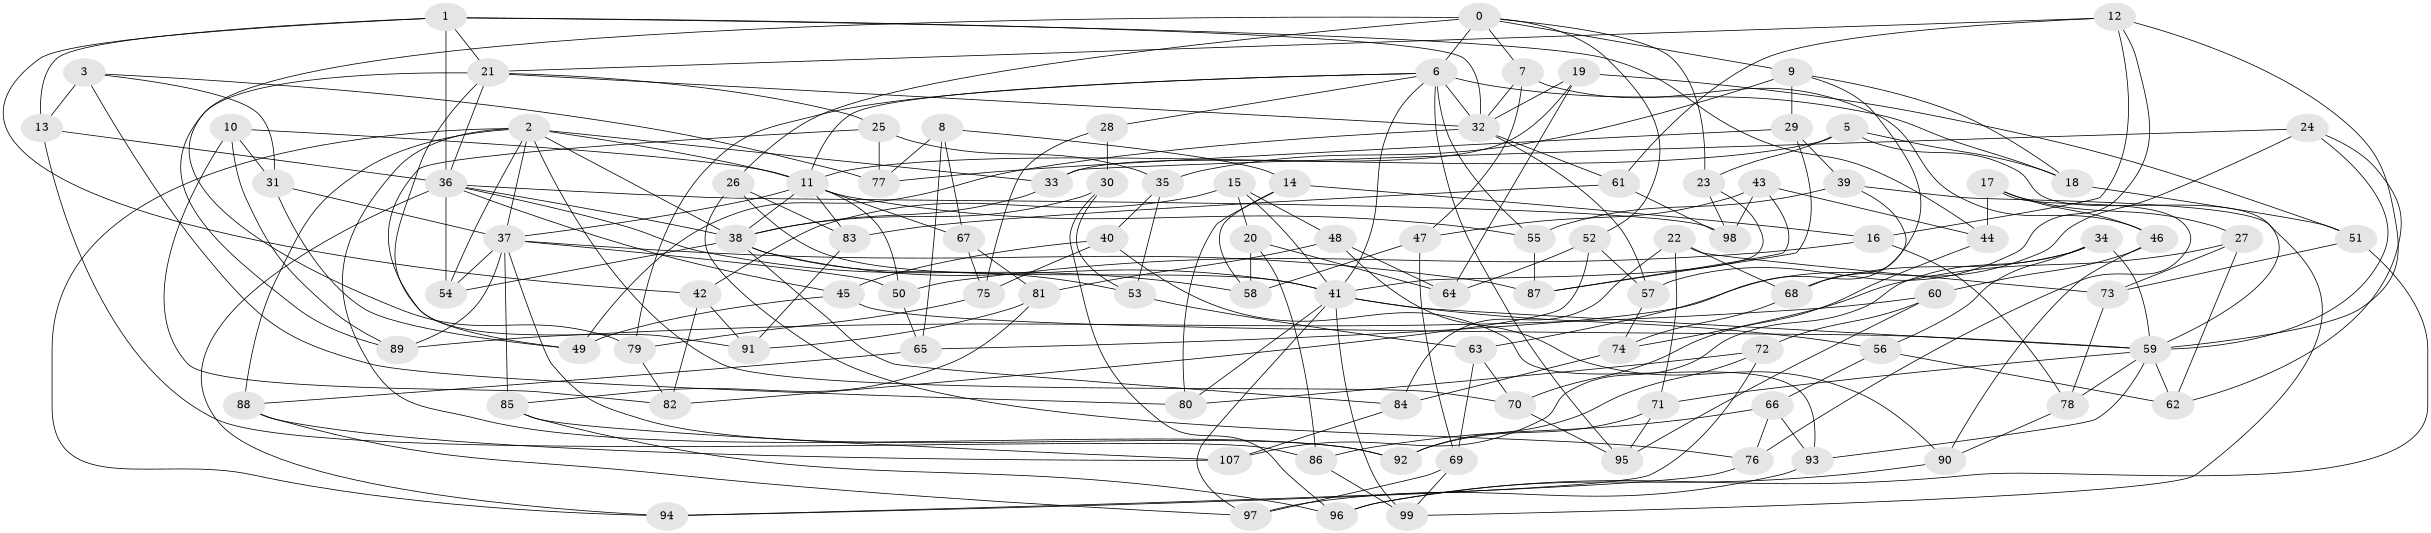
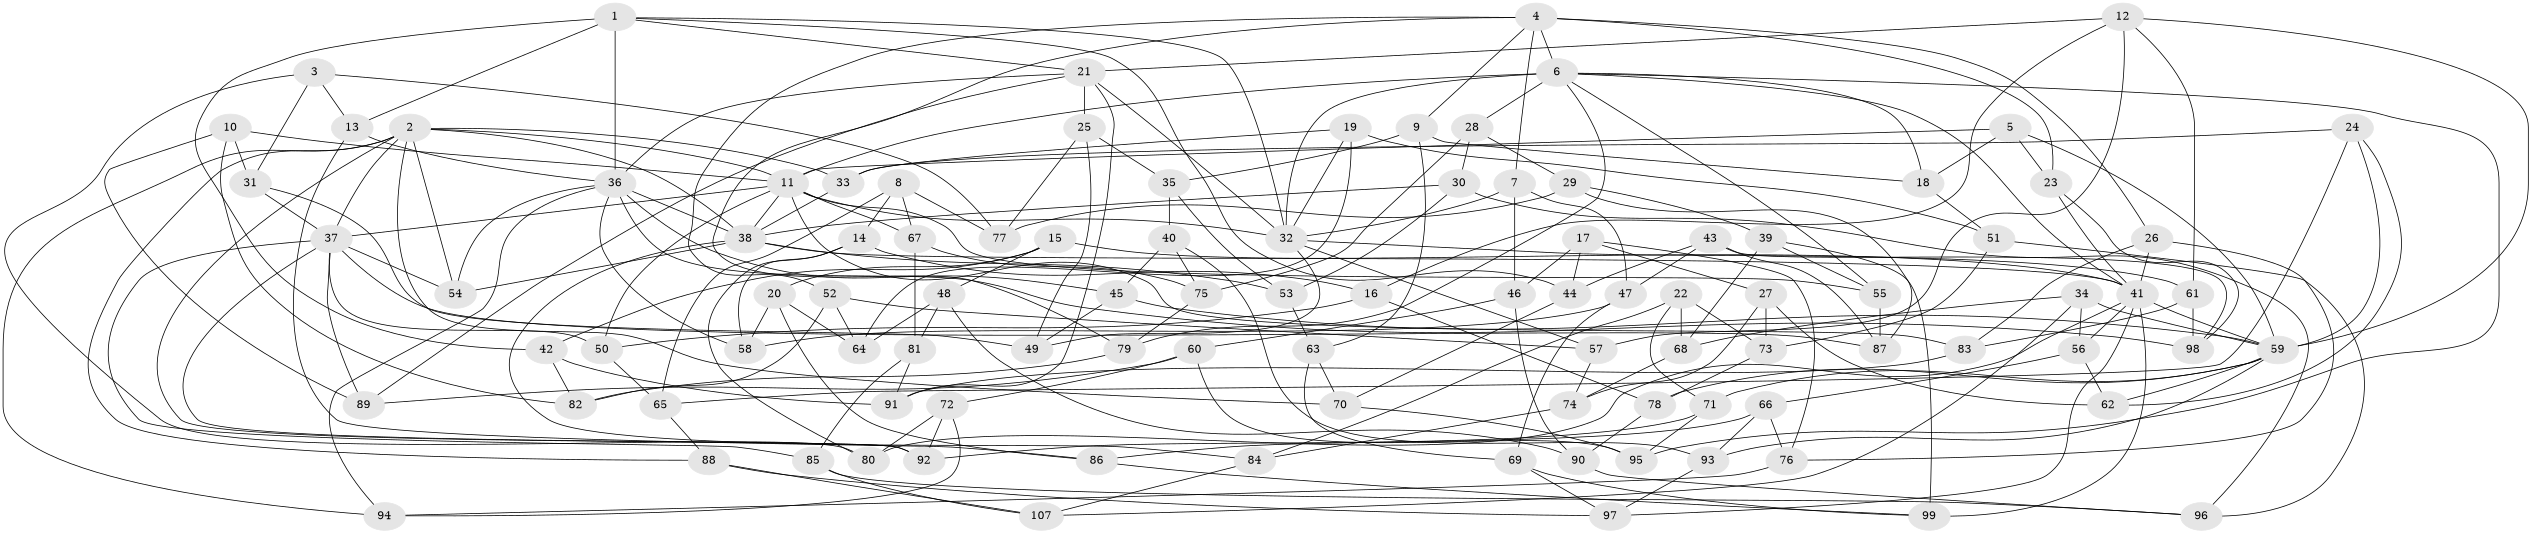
(1480, 17) -> (1536, 17)
(1792, 106) -> (1523, 157)
none -> (1022, 220)
